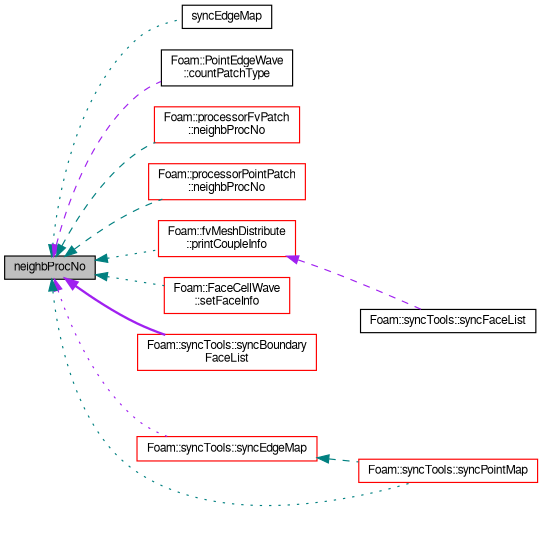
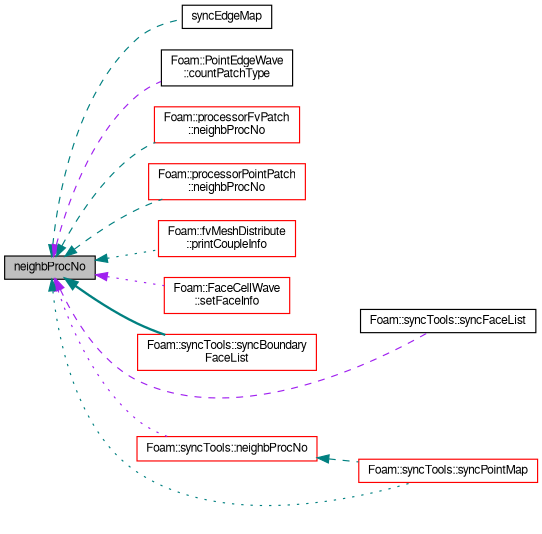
(87, 111) -> (87, 111)
(136, 281) -> (136, 281)
(361, 284) -> (227, 397)
(118, 314) -> (118, 314)
(227, 449) -> (227, 449)
